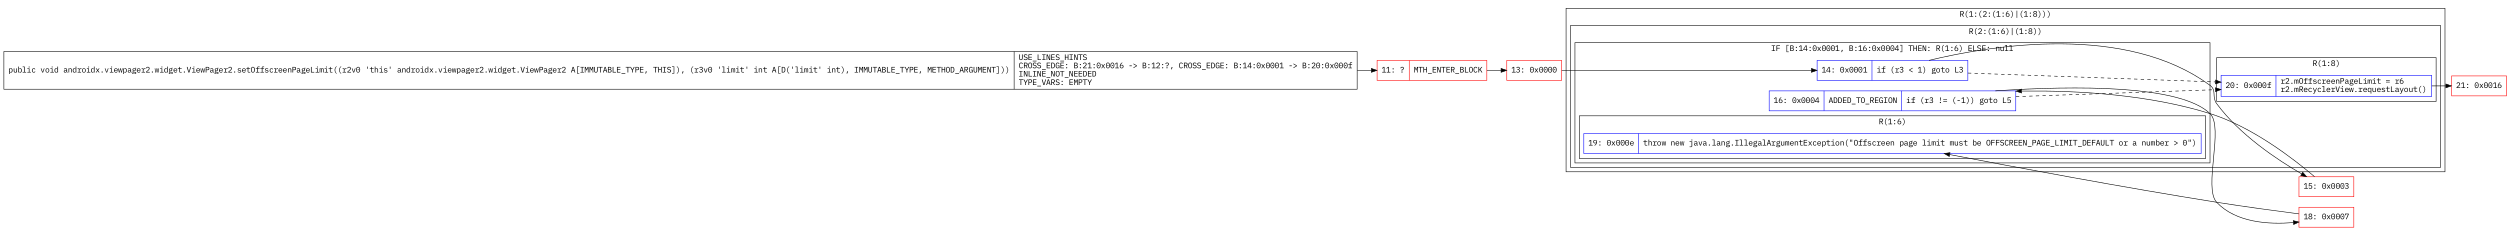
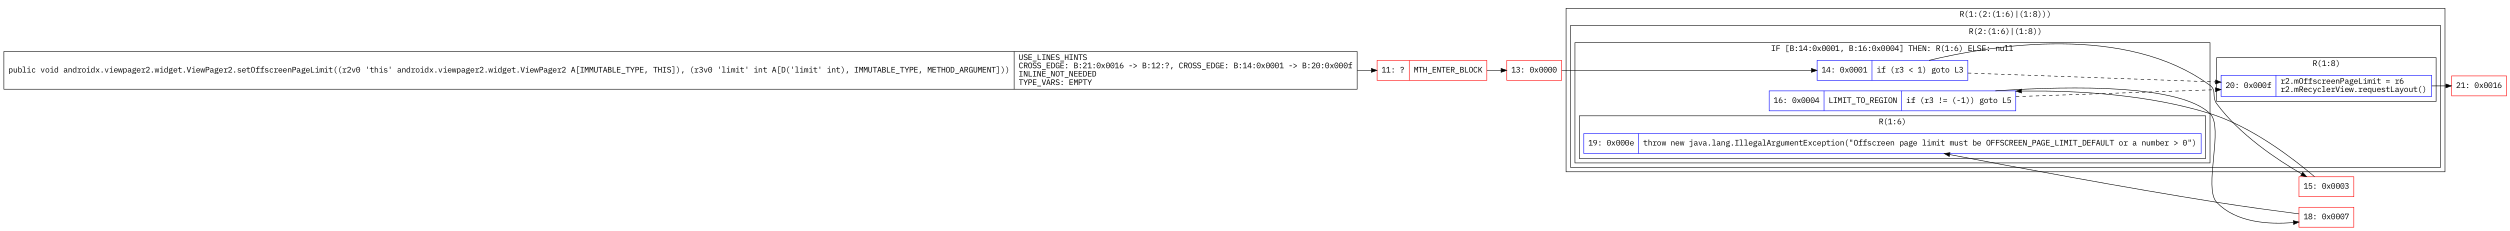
(1863, 101) -> (1863, 101)
